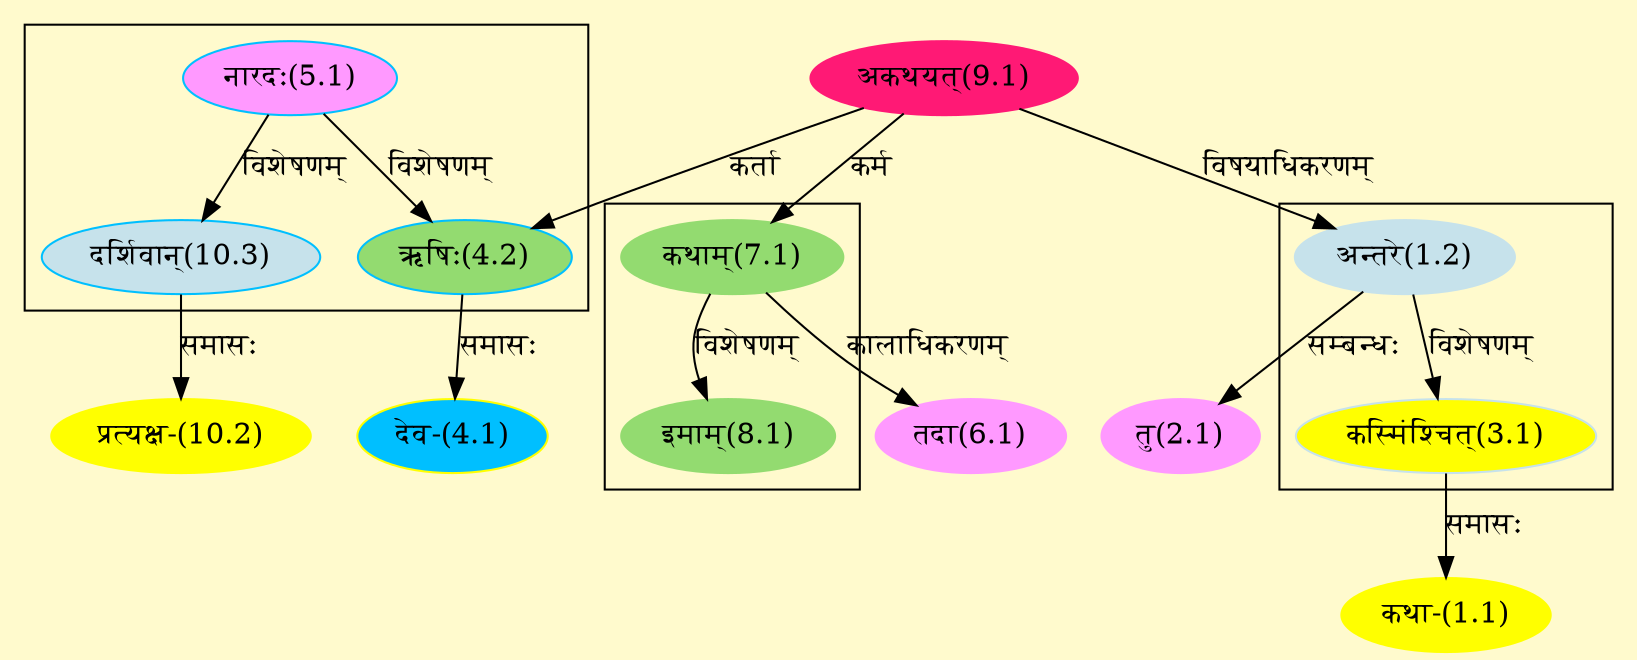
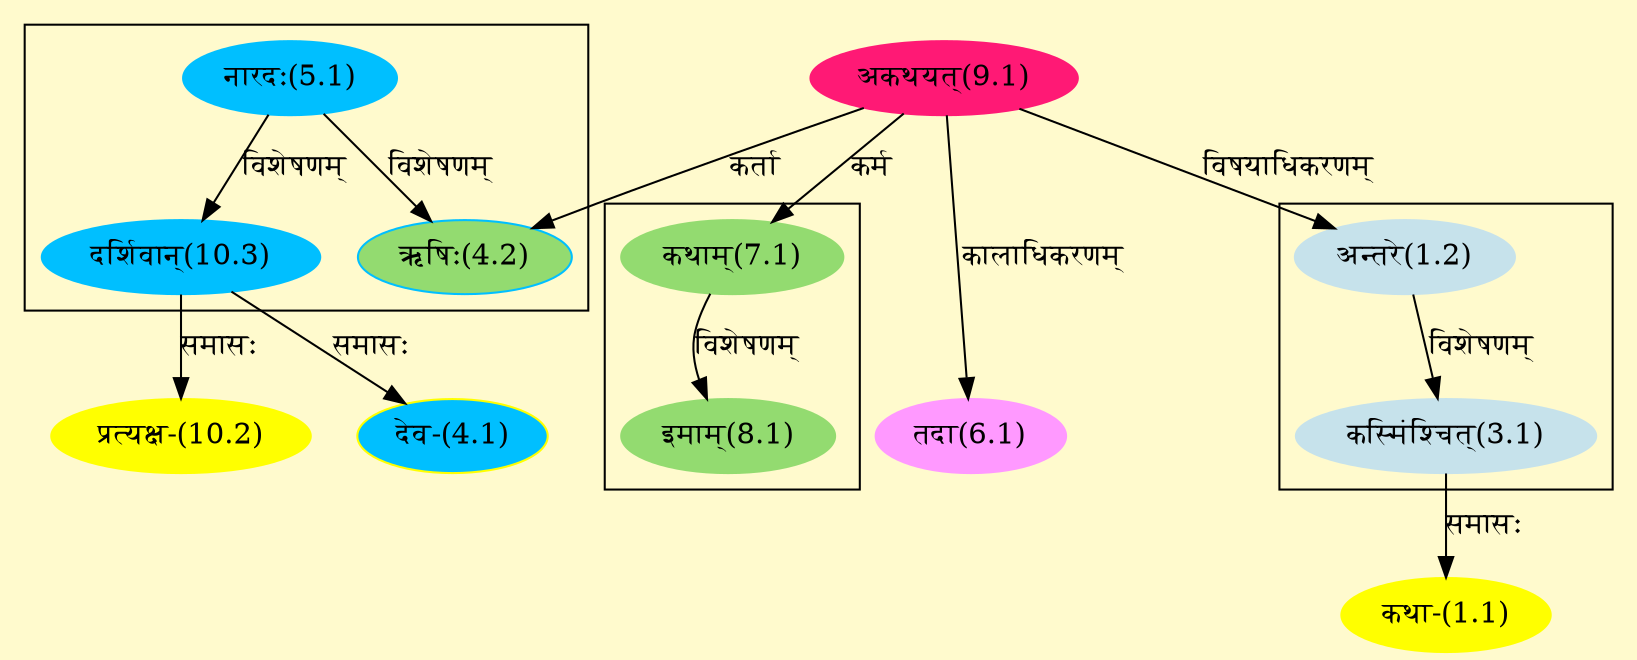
(290, 78) -> (290, 78)
(181, 257) -> (181, 257)
(459, 336) -> (310, 342)
(829, 348) -> (957, 247)
(1181, 436) -> none
(1446, 436) -> (1446, 436)
